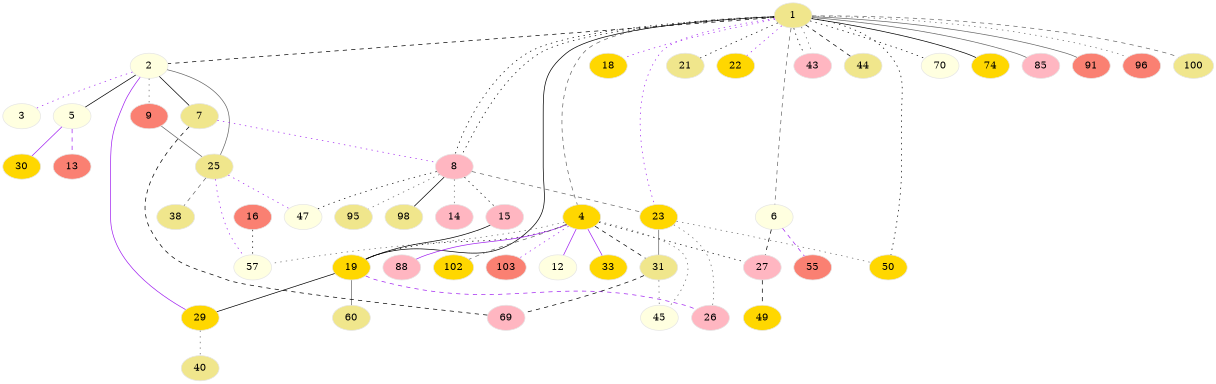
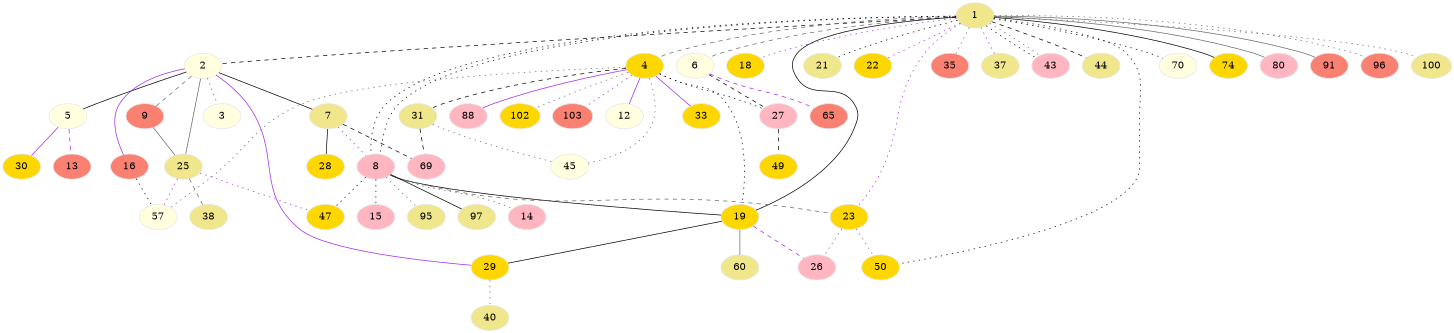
(997, 25) -> (1312, 39)
none -> (950, 66)
none -> (1000, 66)
(1041, 66) -> (1279, 66)
(149, 91) -> (174, 91)
none -> (123, 100)
none -> (326, 167)
(303, 217) -> (326, 217)
(404, 217) -> (477, 217)
(460, 236) -> (596, 205)
(518, 242) -> (582, 89)
(659, 244) -> none
(813, 267) -> (829, 116)
